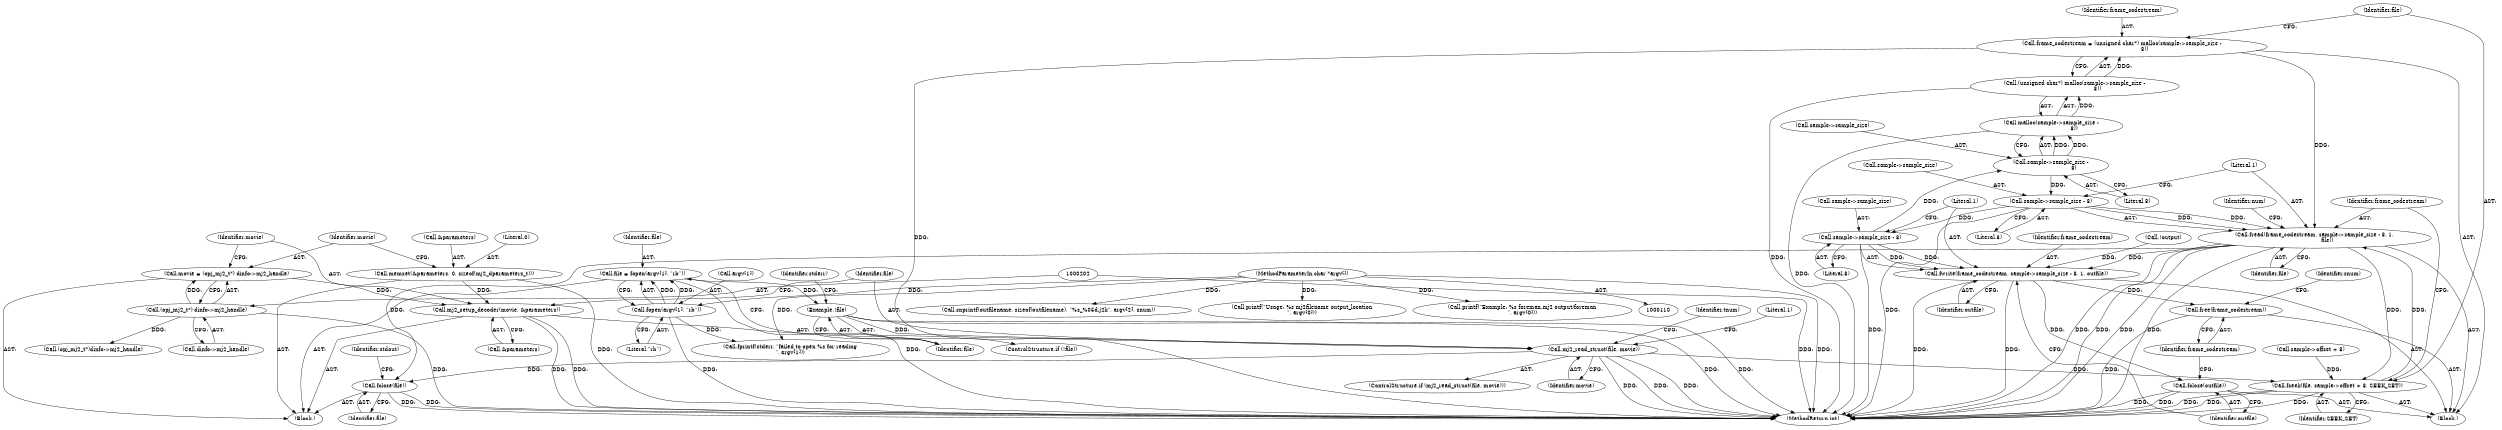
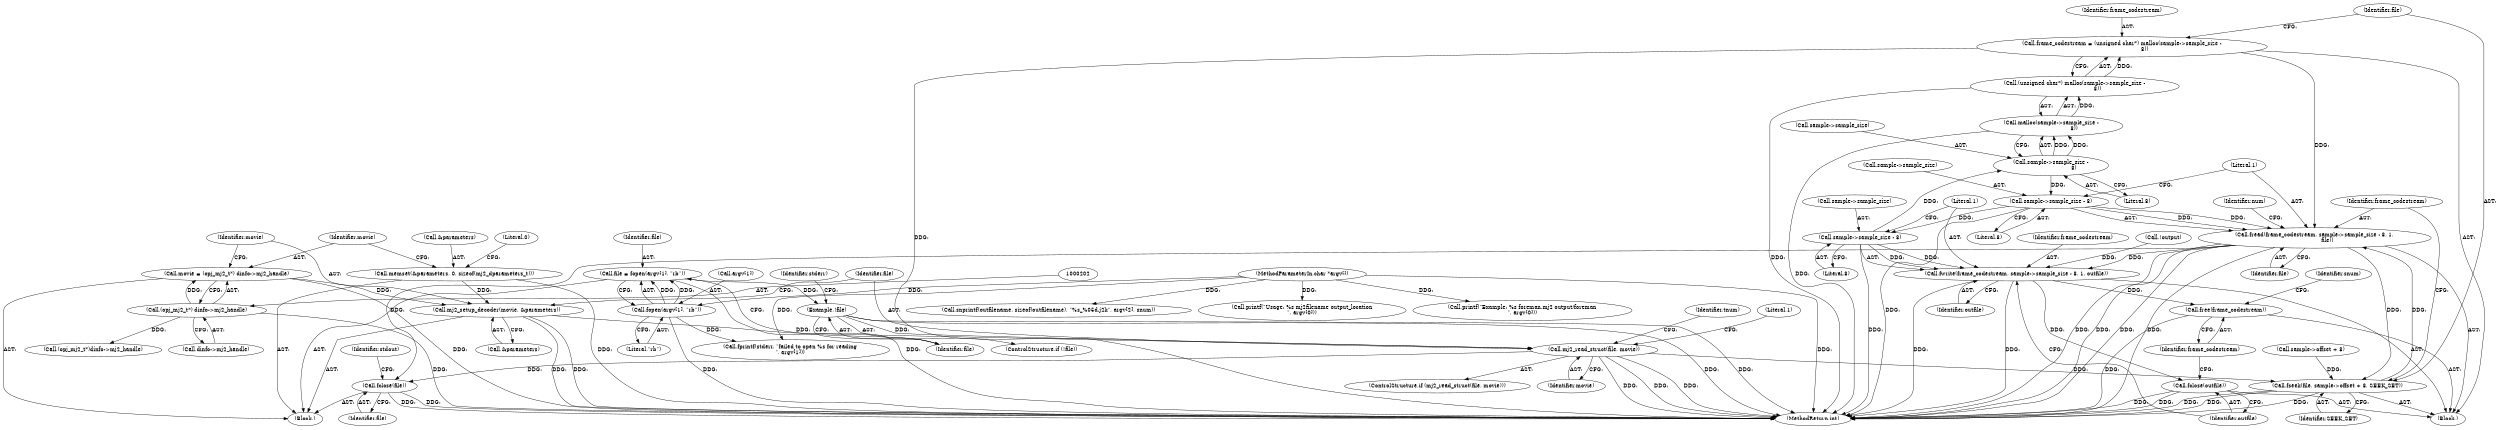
(495, 258) -> (495, 258)
(1506, 291) -> (1014, 415)
(1658, 310) -> none
(804, 330) -> (804, 330)
